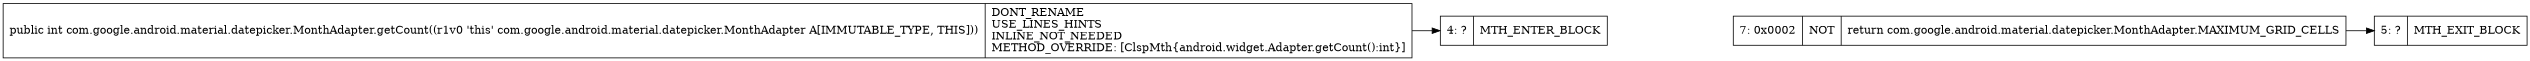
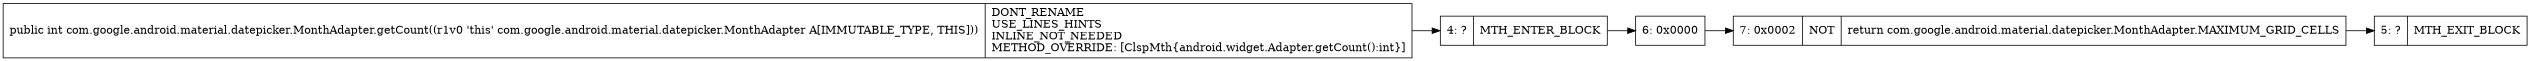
none -> (1670, 31)
